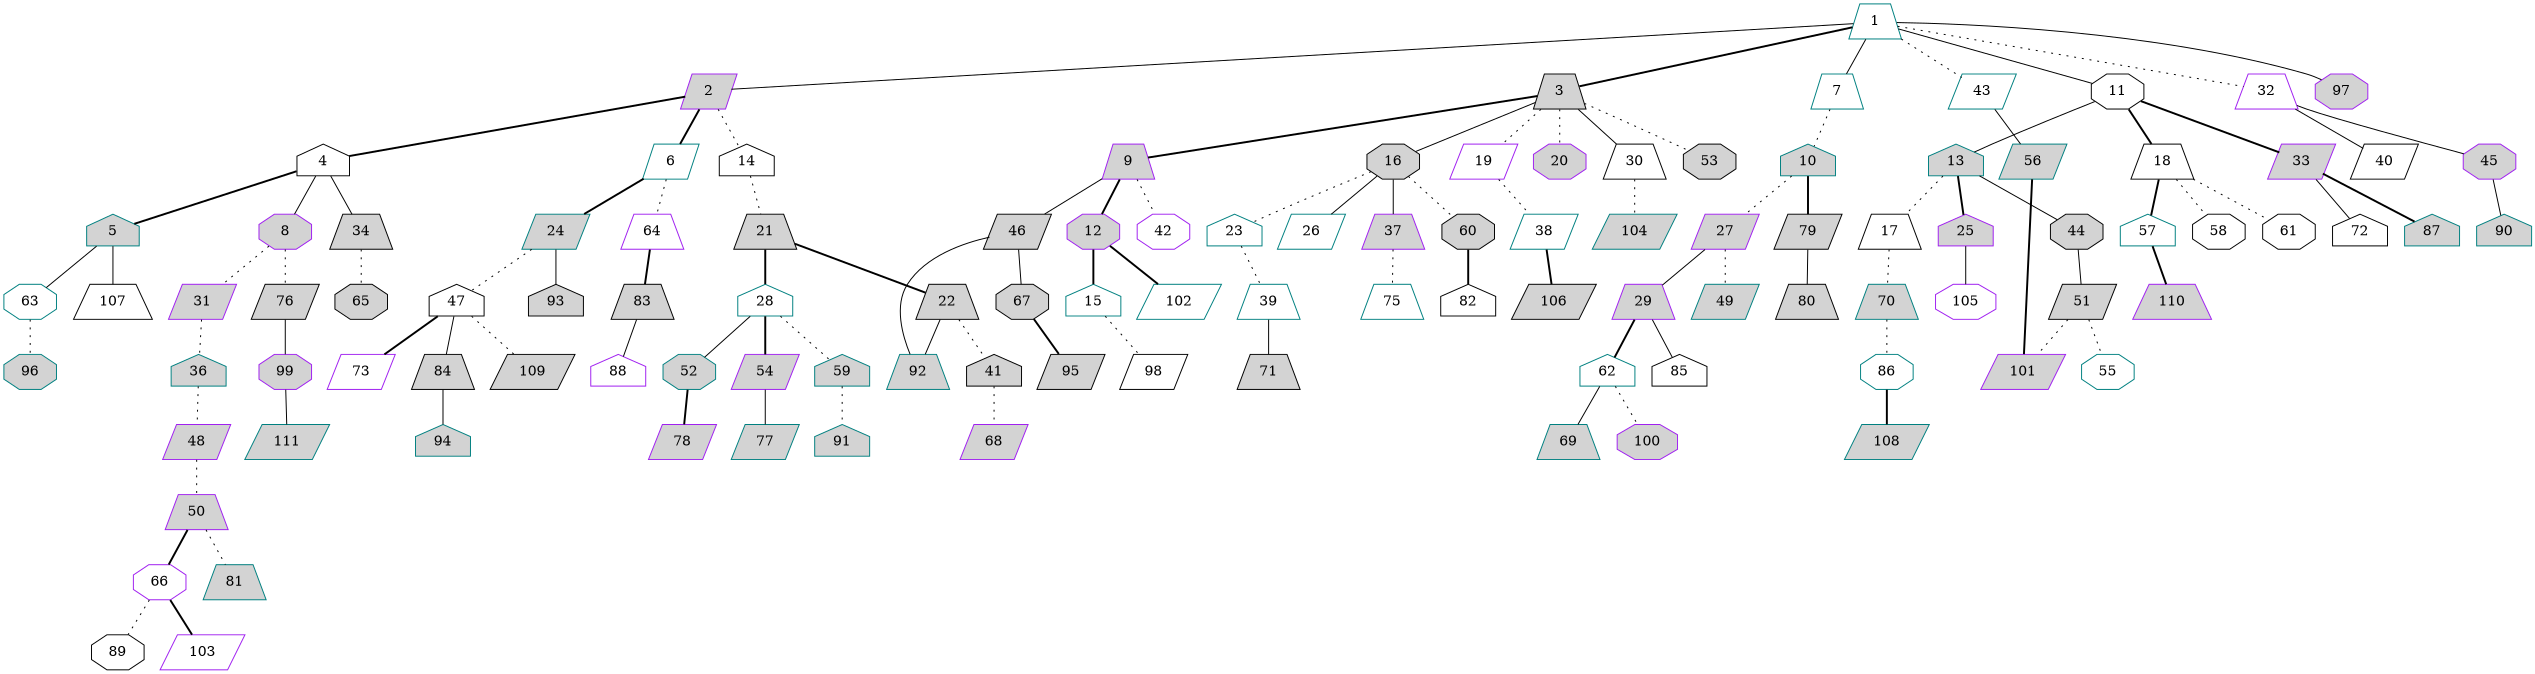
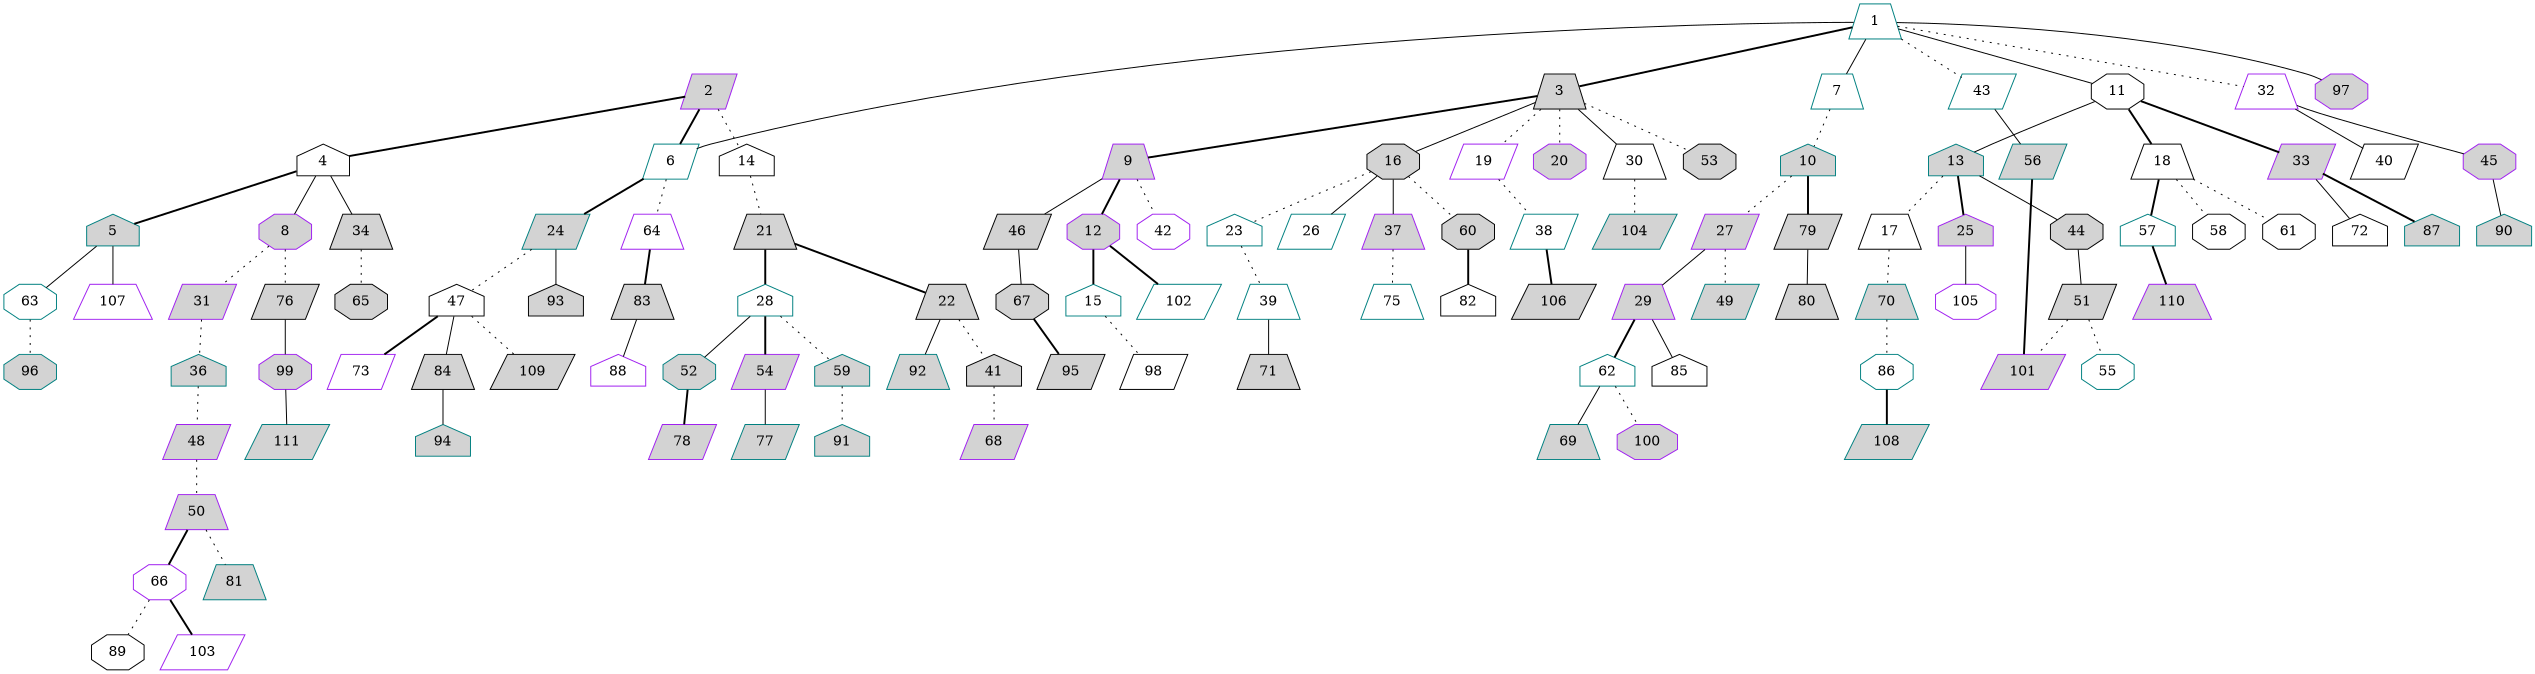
(1292, 56) -> (1271, 53)
(915, 275) -> none
(113, 302) -> (113, 302)
